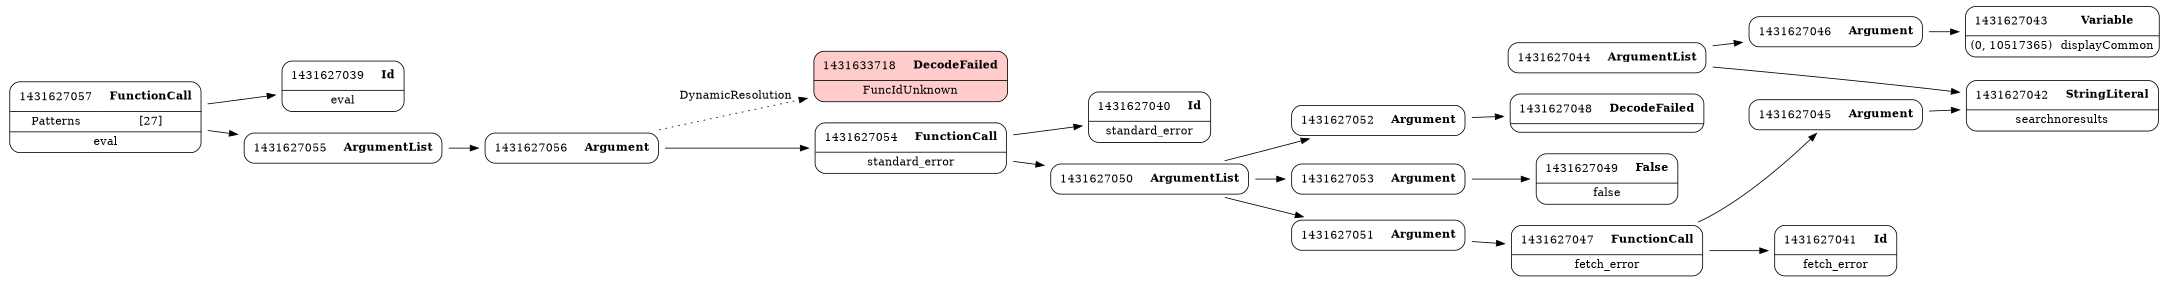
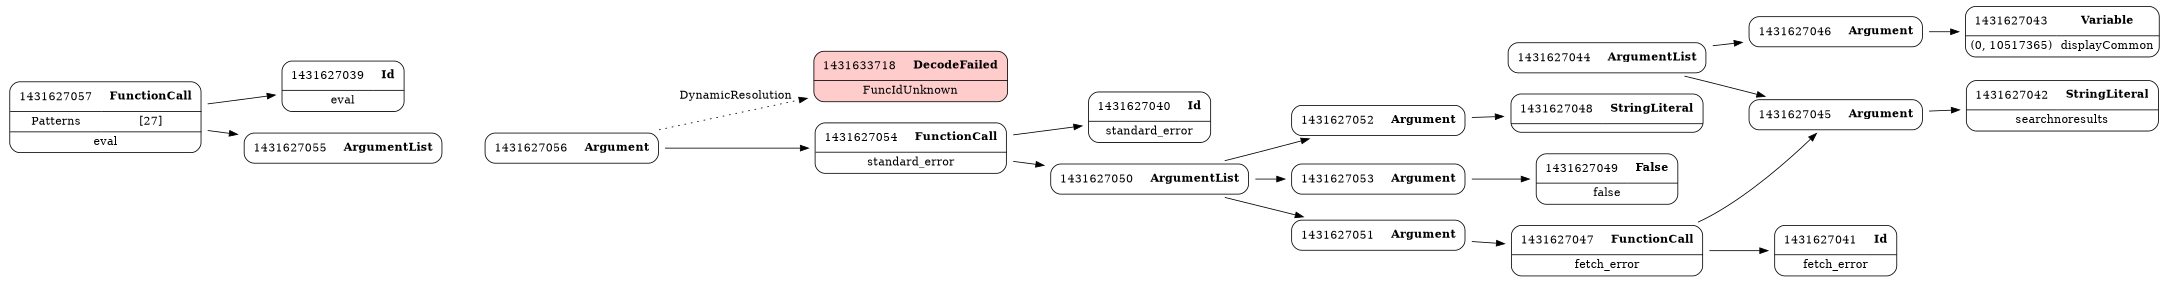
(1832, 78) -> (1721, 85)
(1652, 108) -> (1652, 108)
(459, 148) -> none
